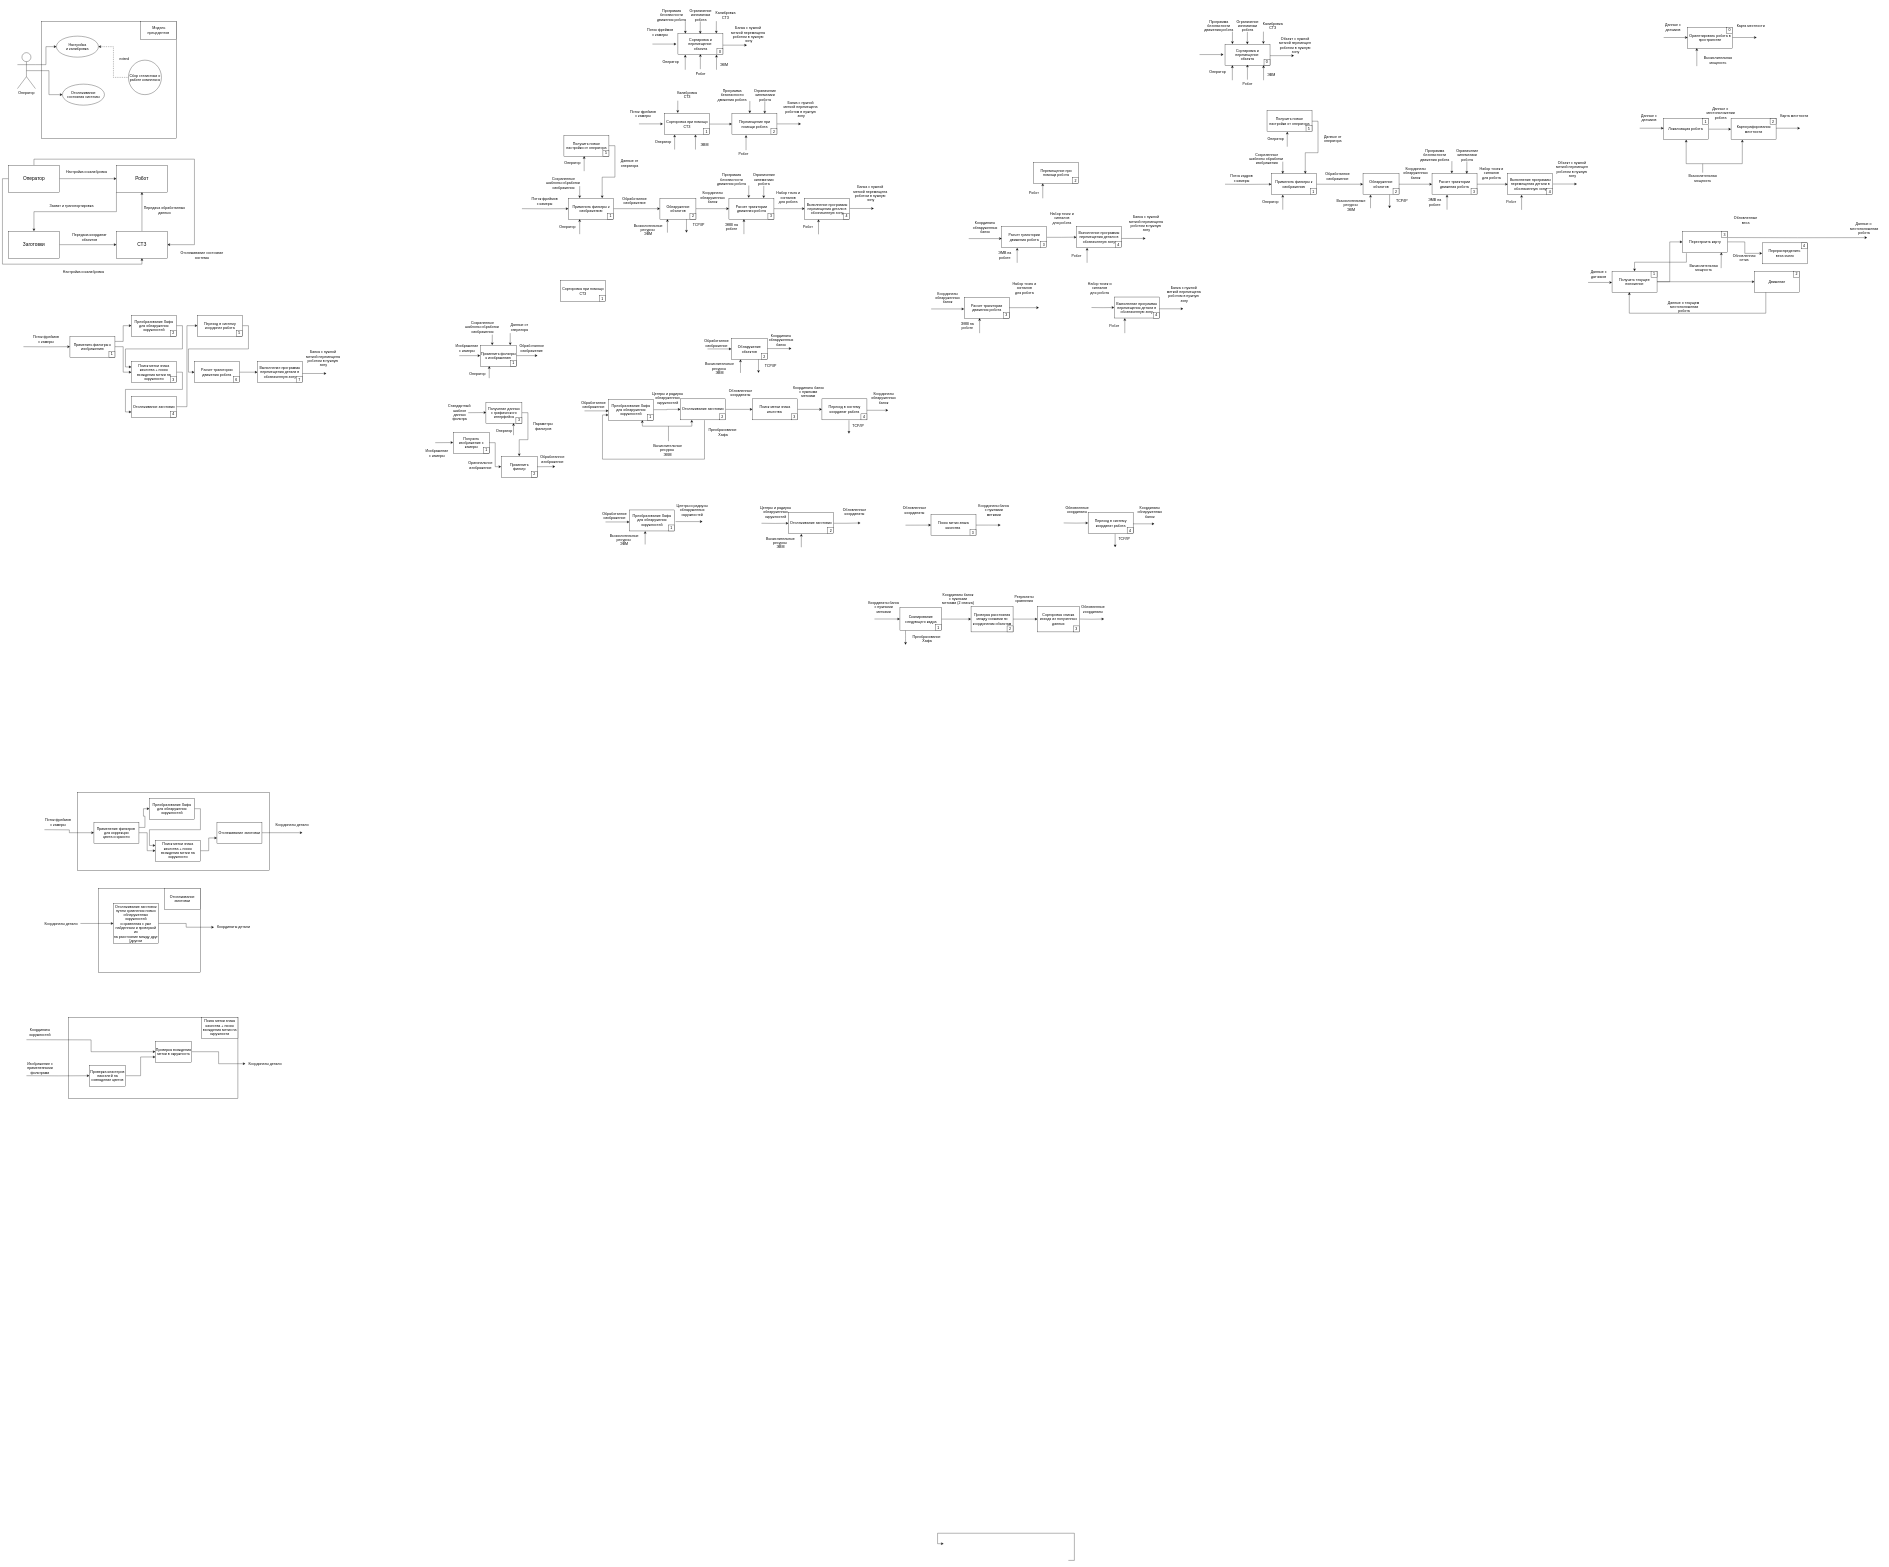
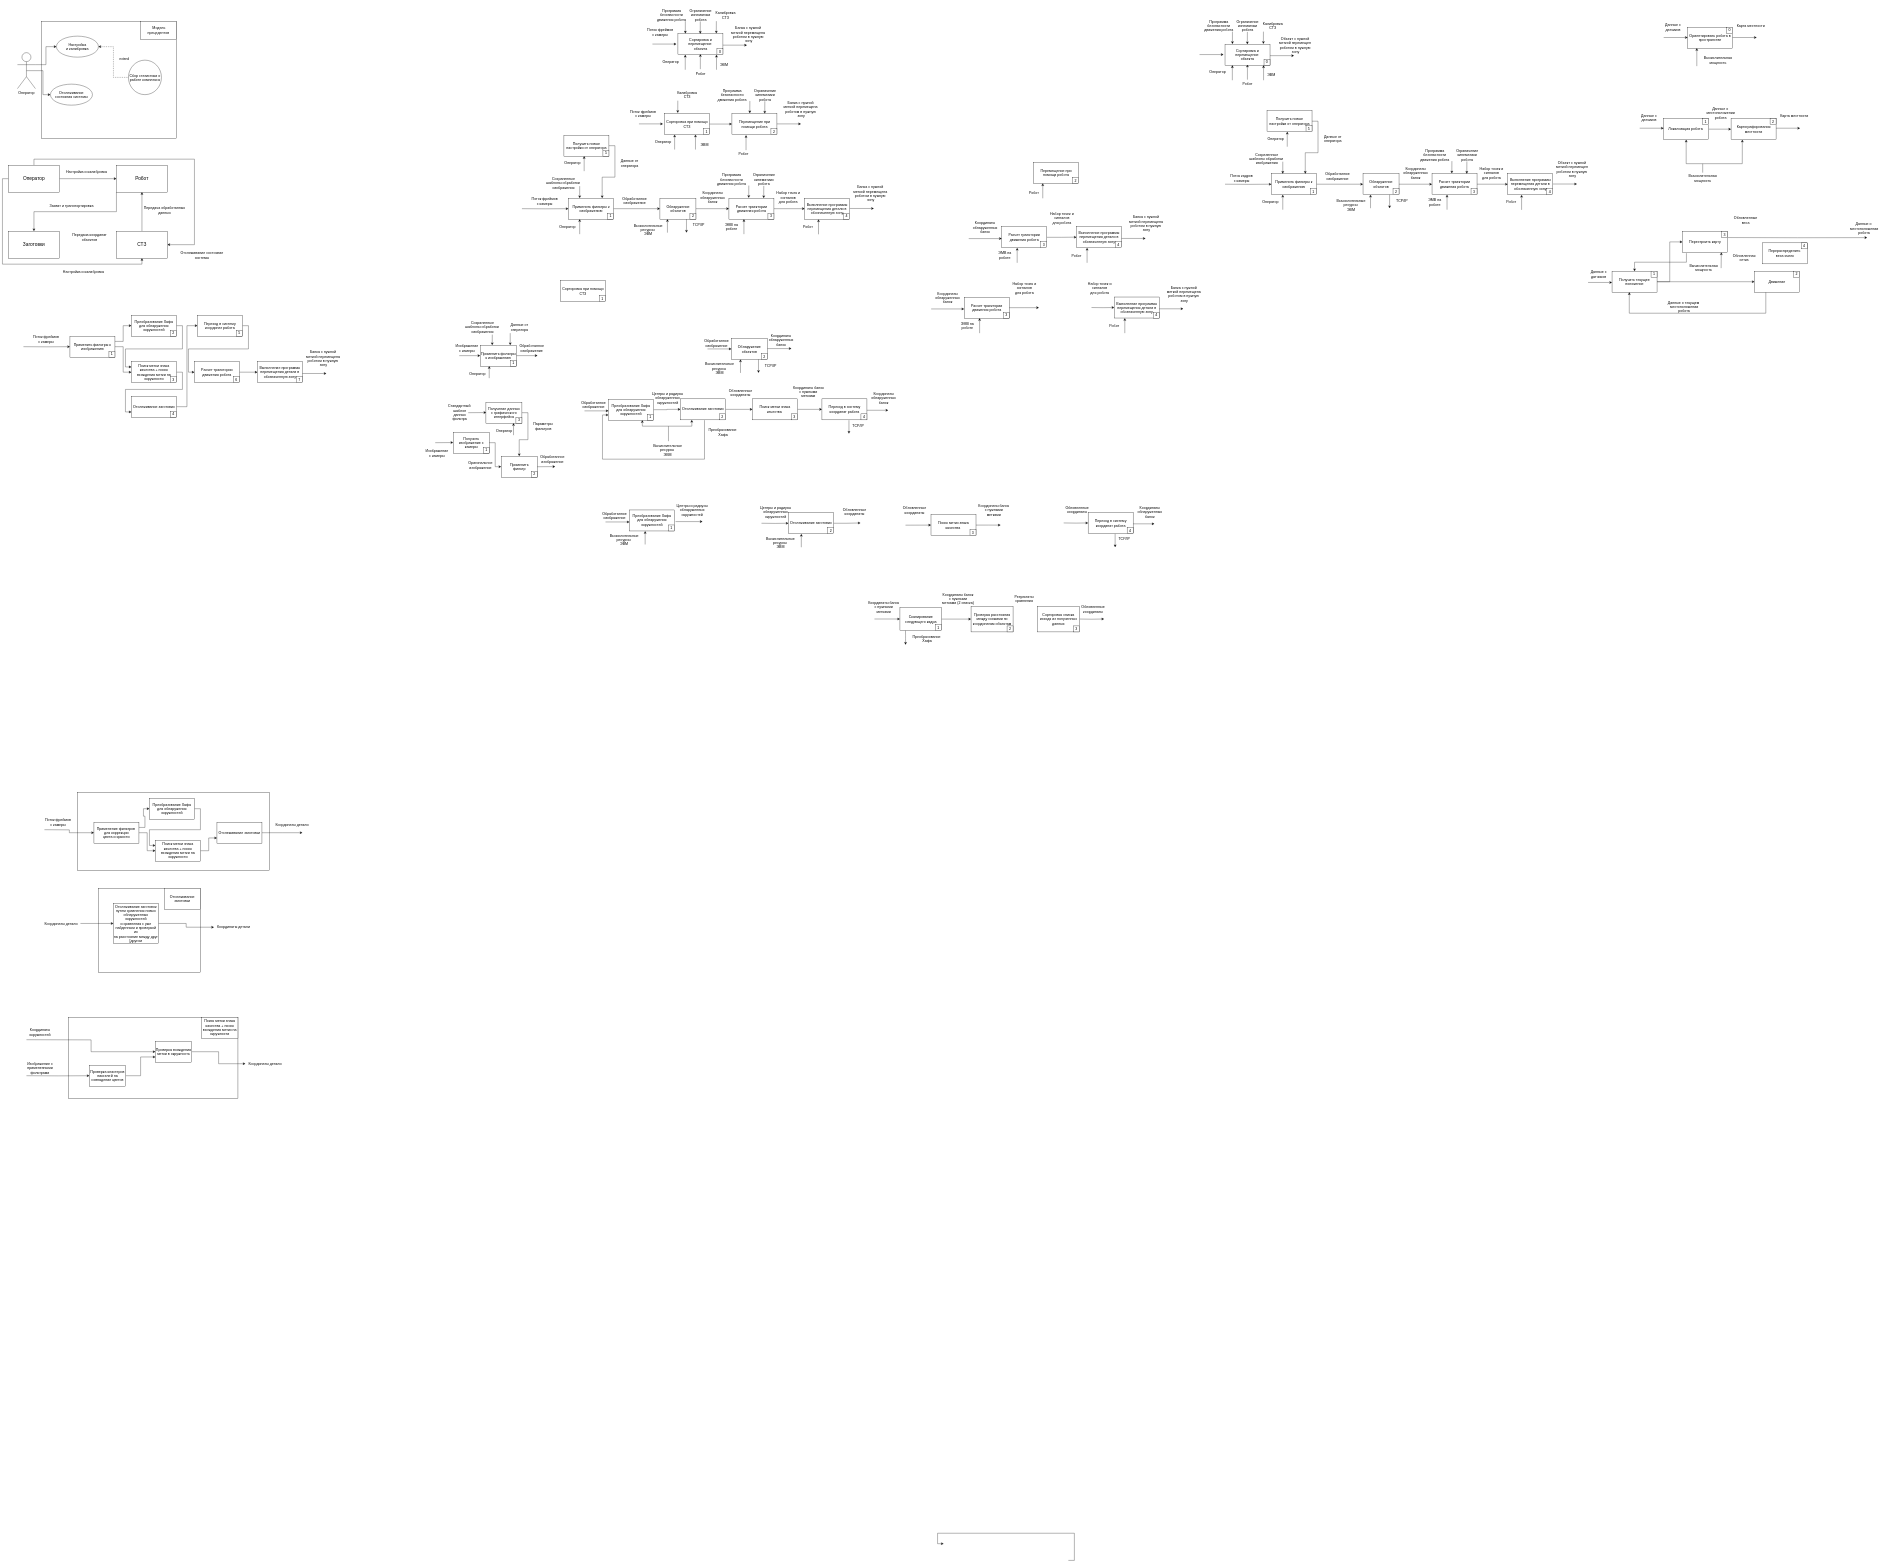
(83, 95) -> (71, 95)
(113, 245) -> none
(1759, 253) -> none
(1034, 619) -> none
